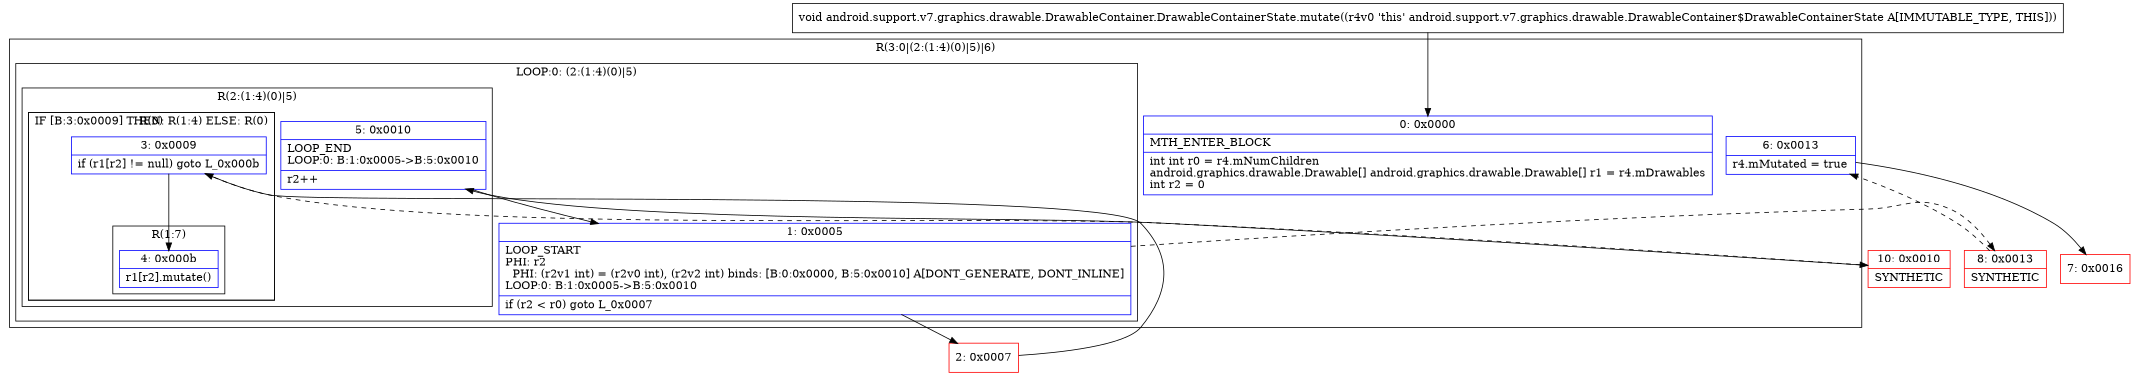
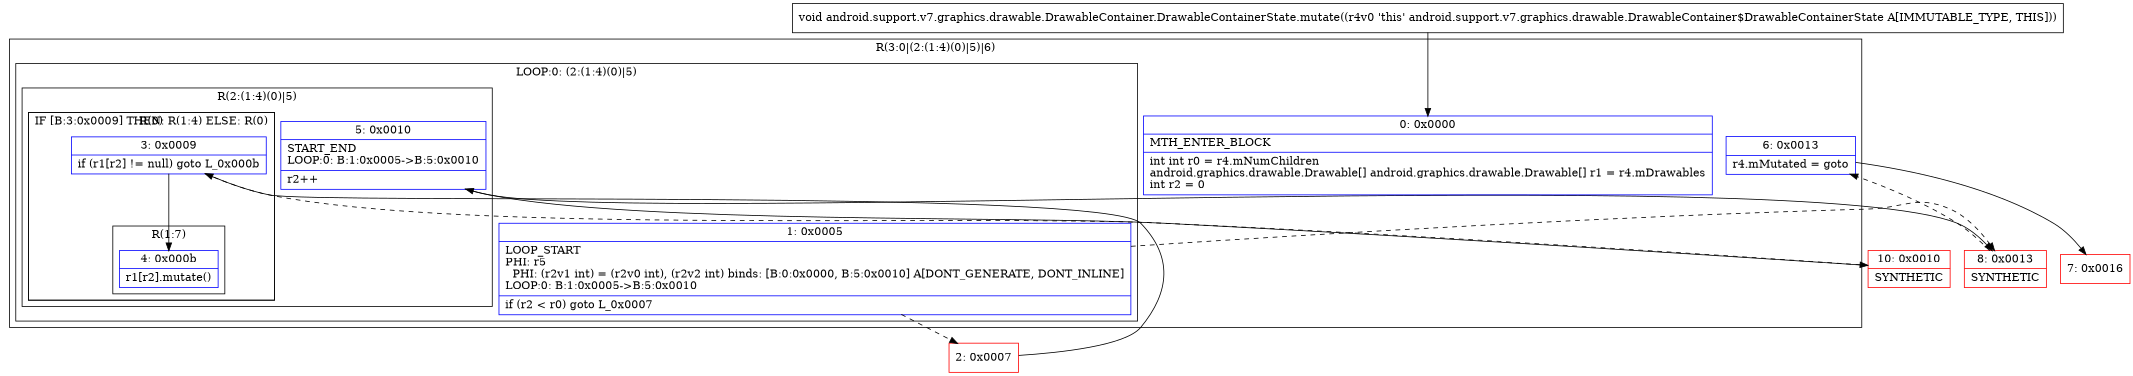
(320, 149) -> (322, 149)
(1790, 164) -> (1791, 164)
(530, 206) -> (1230, 197)
(528, 262) -> (528, 262)
(936, 332) -> (936, 332)
